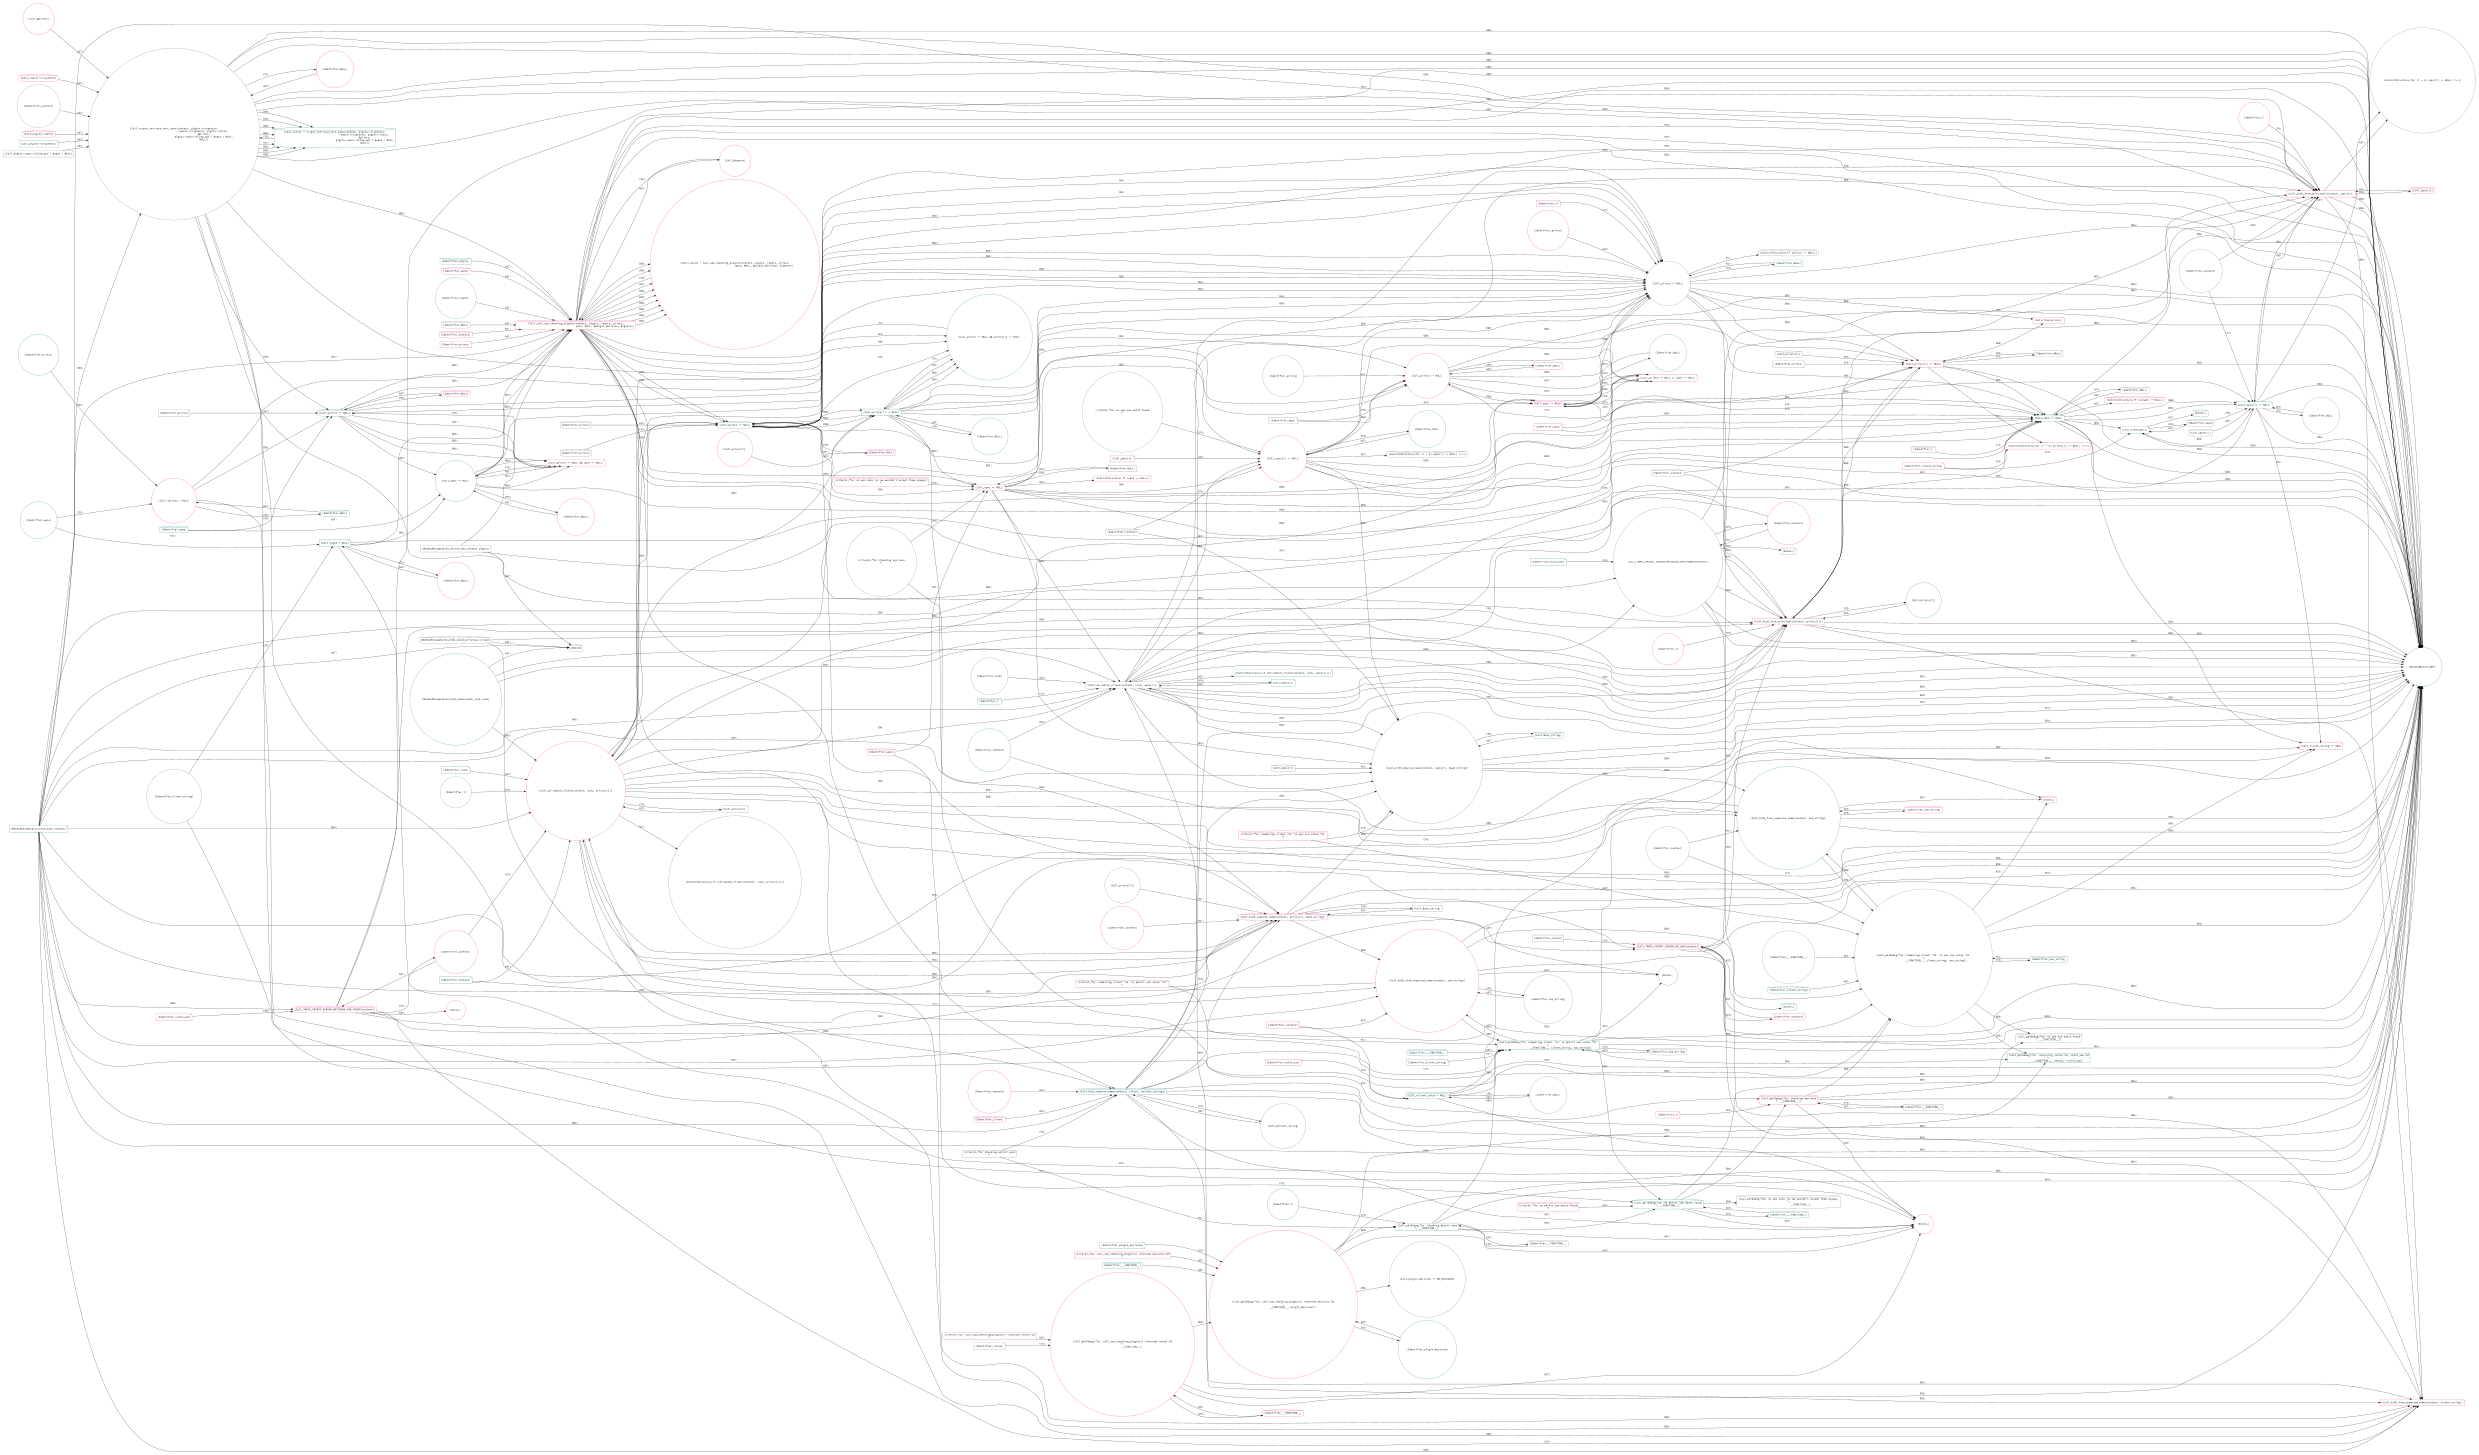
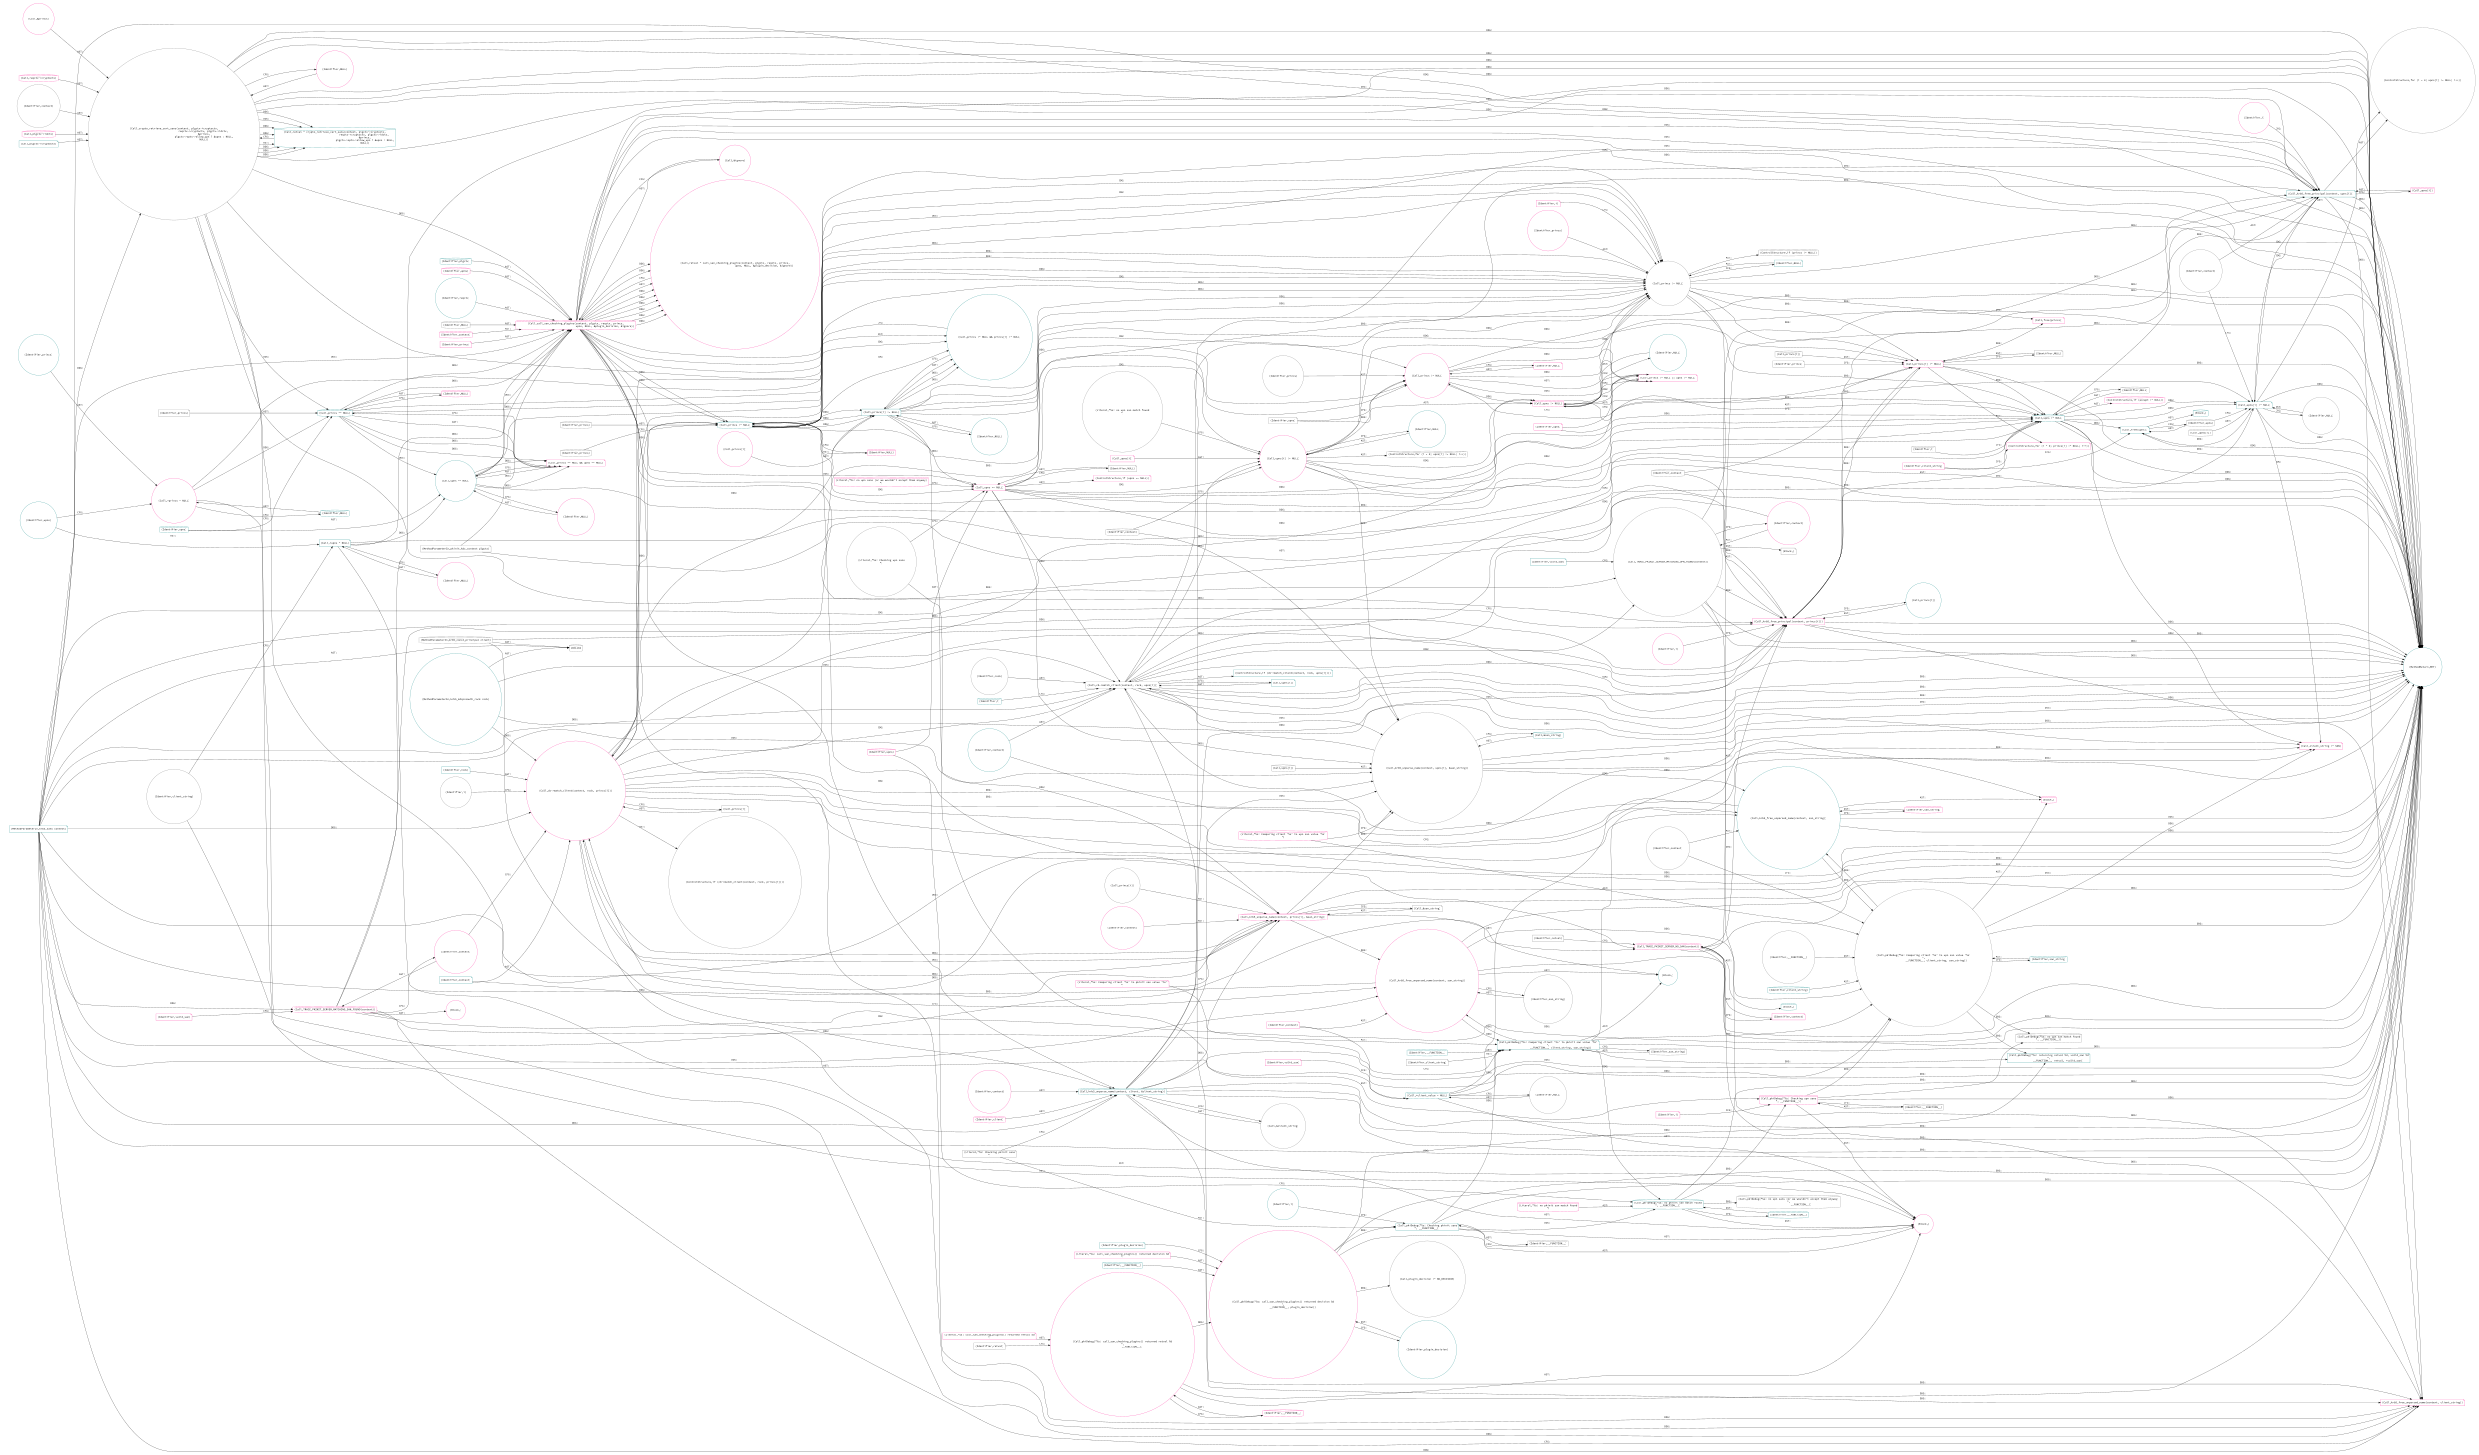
(39, 154) -> none
(2321, 194) -> (2321, 194)
(522, 602) -> none
(1453, 667) -> (1363, 720)
